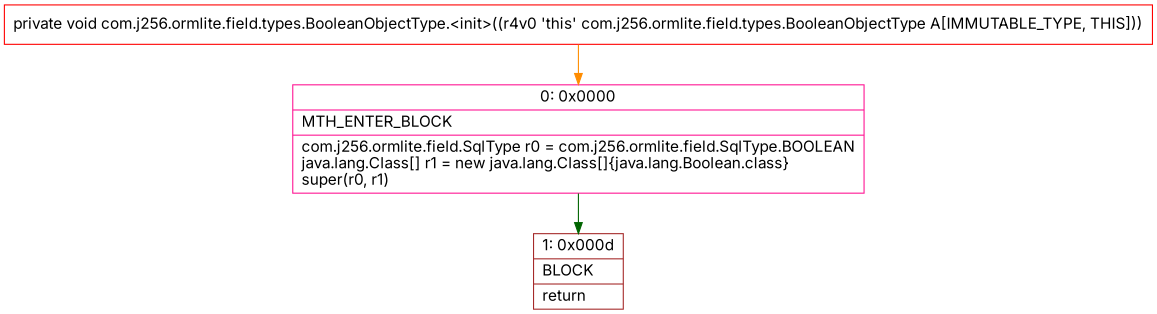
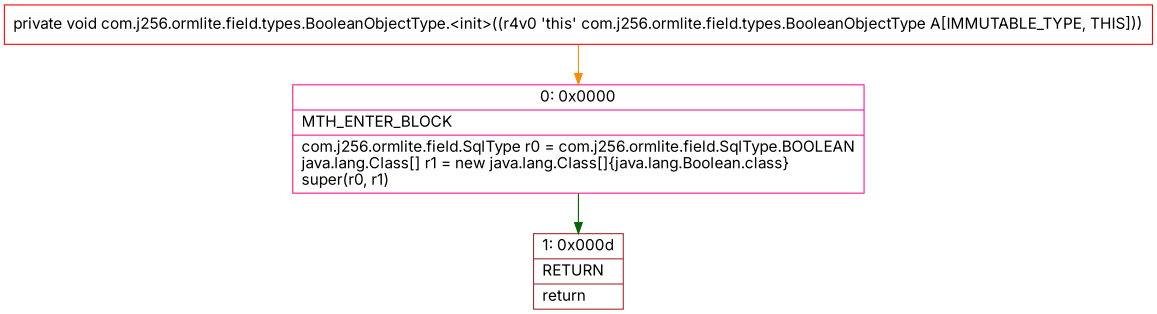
(569, 271) -> (573, 271)
